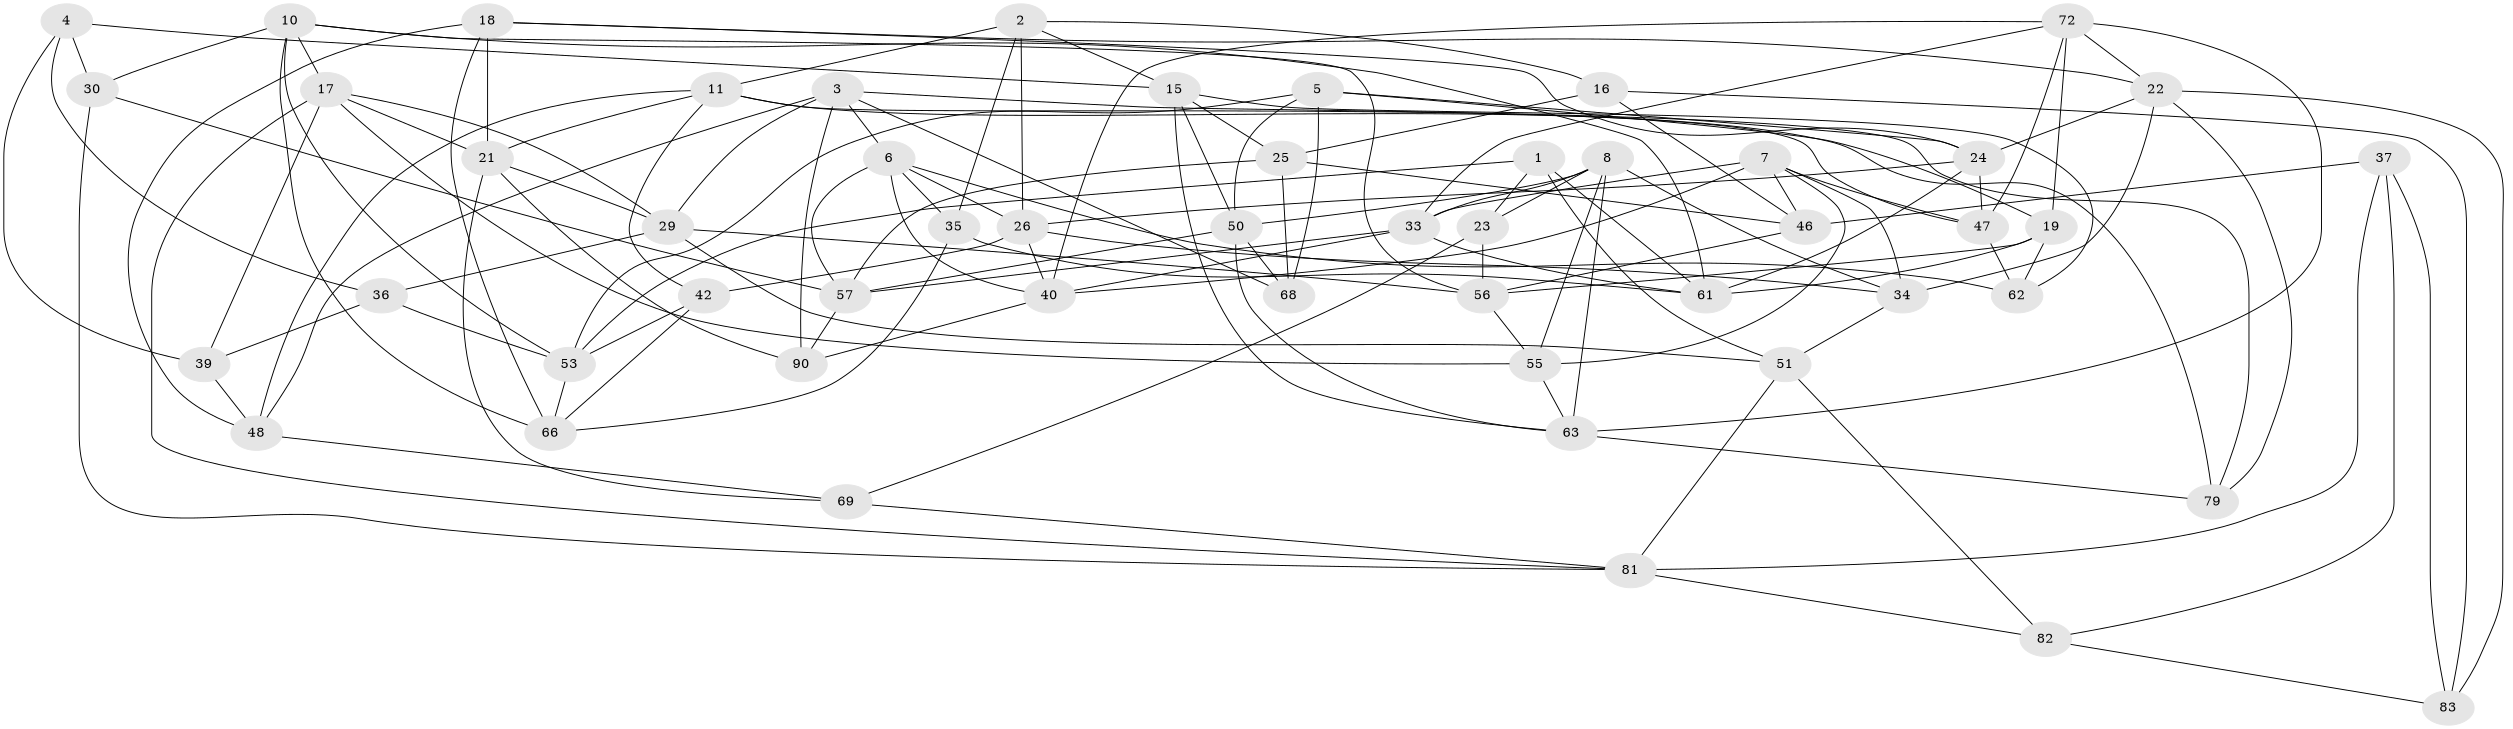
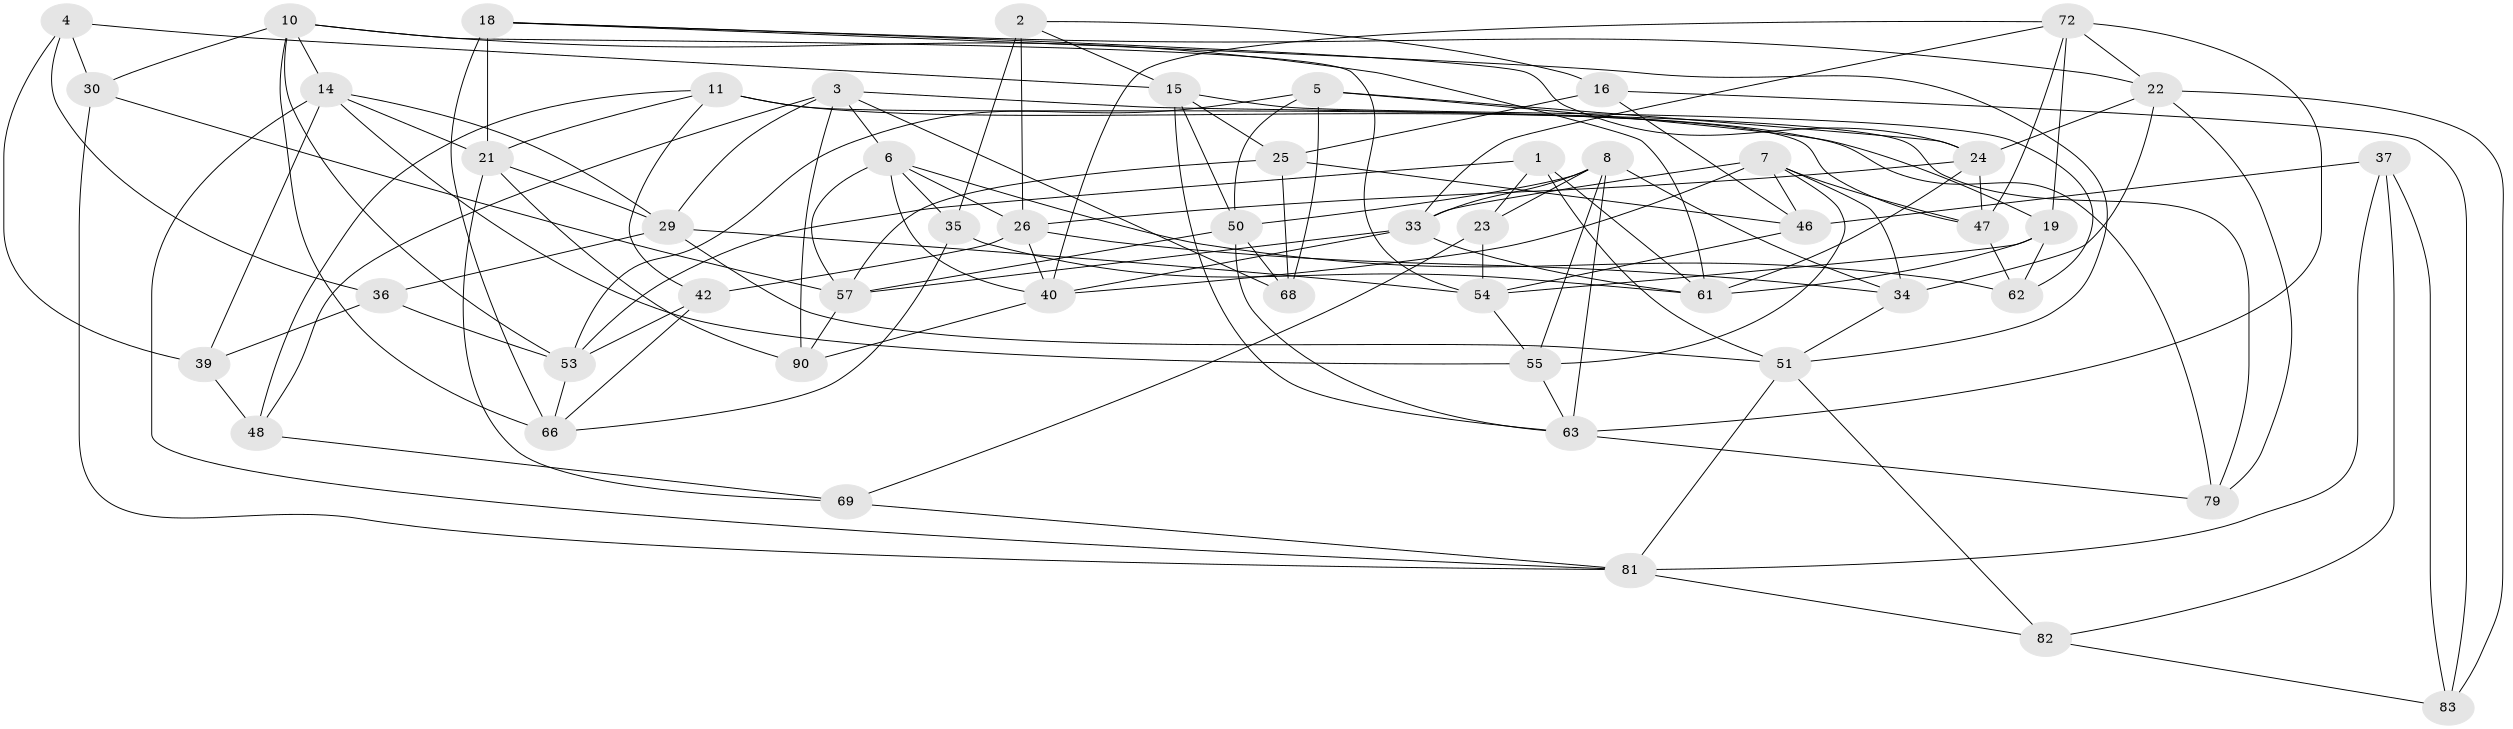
(869, 55) -> none
(326, 90) -> (326, 90)
(171, 154) -> (1570, 68)
(1483, 296) -> (1483, 296)
